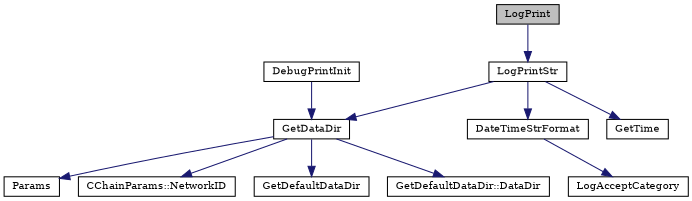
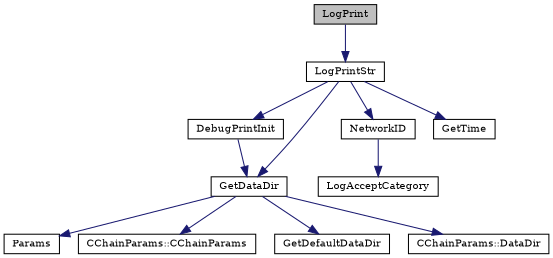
none -> (295, 98)
(528, 129) -> (378, 129)
(157, 187) -> (167, 244)
(468, 187) -> (479, 244)
